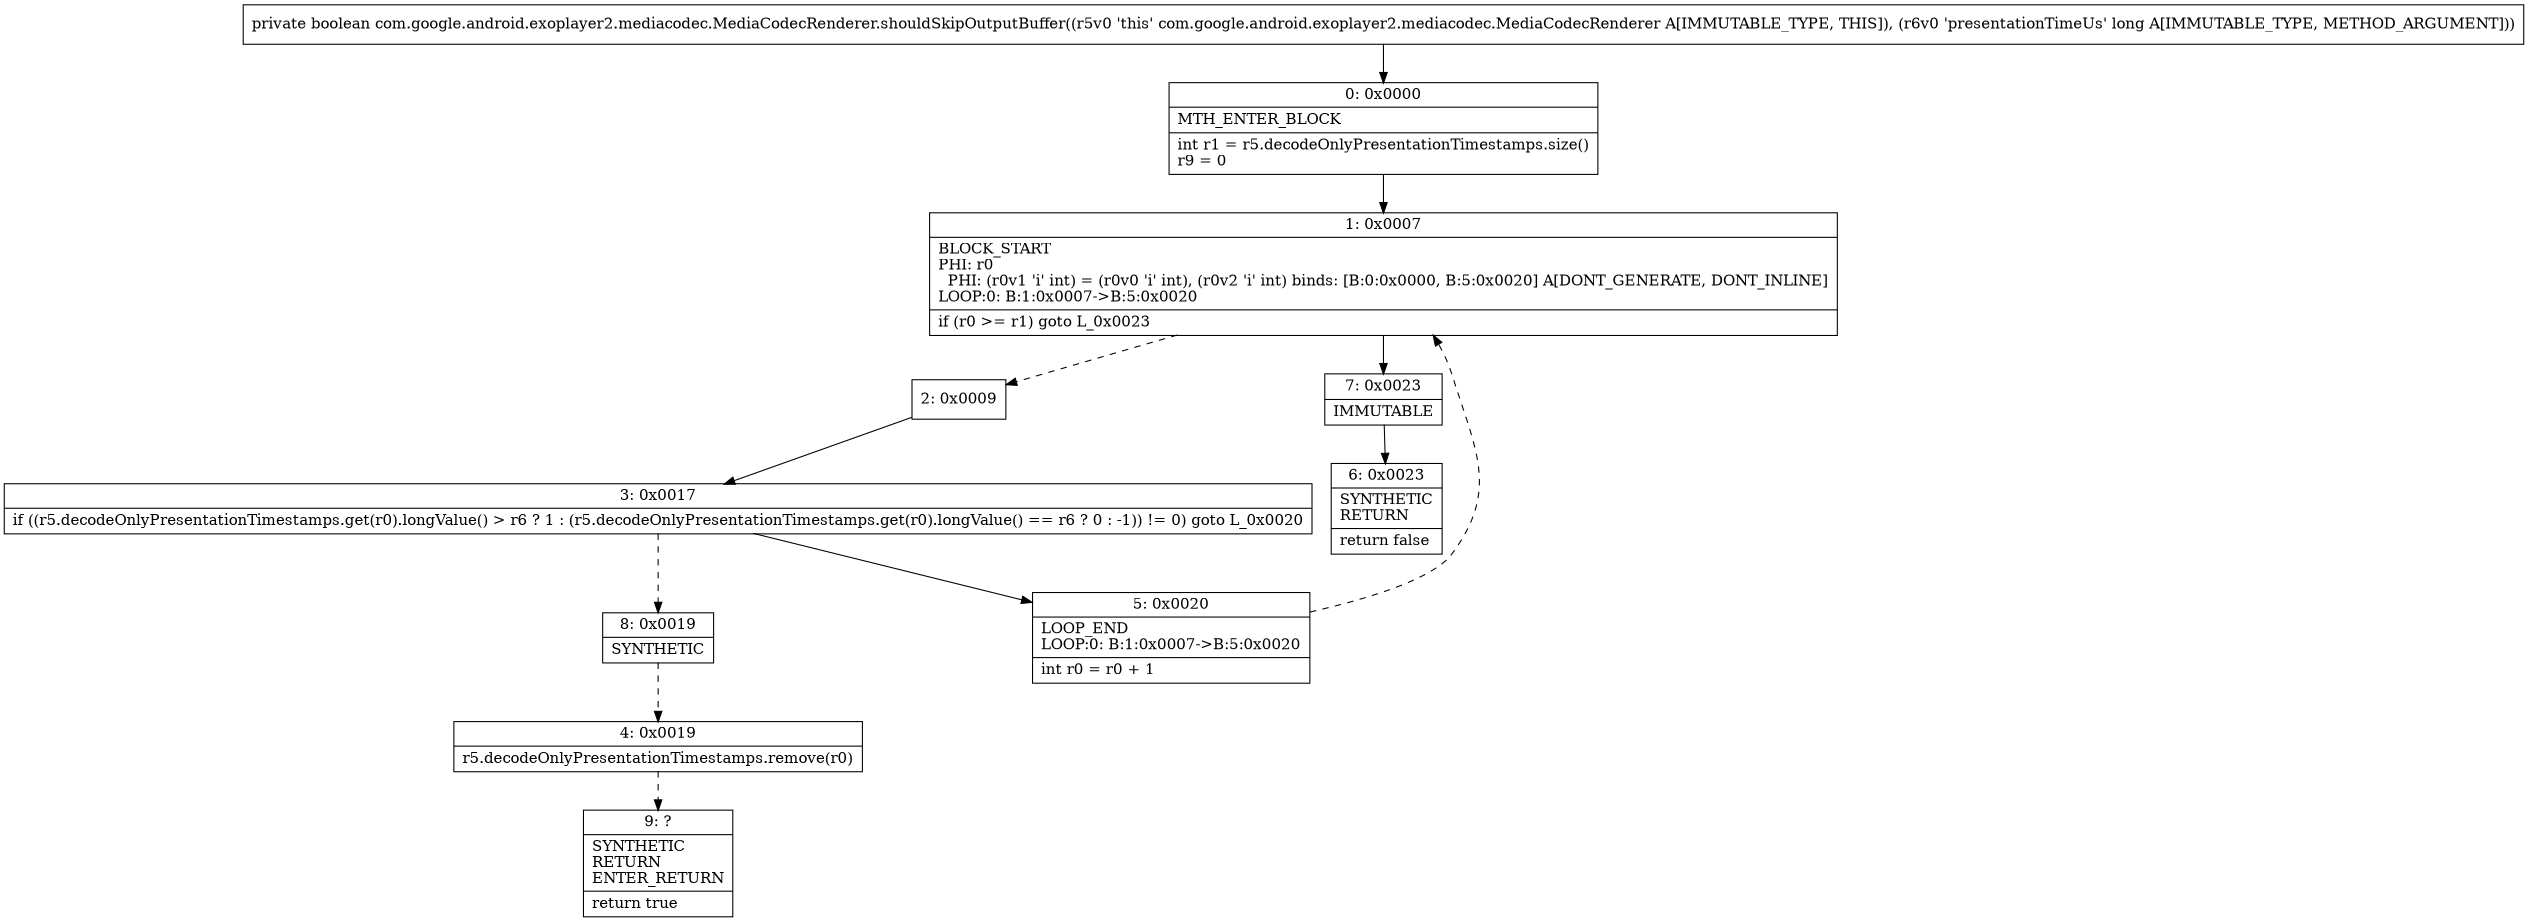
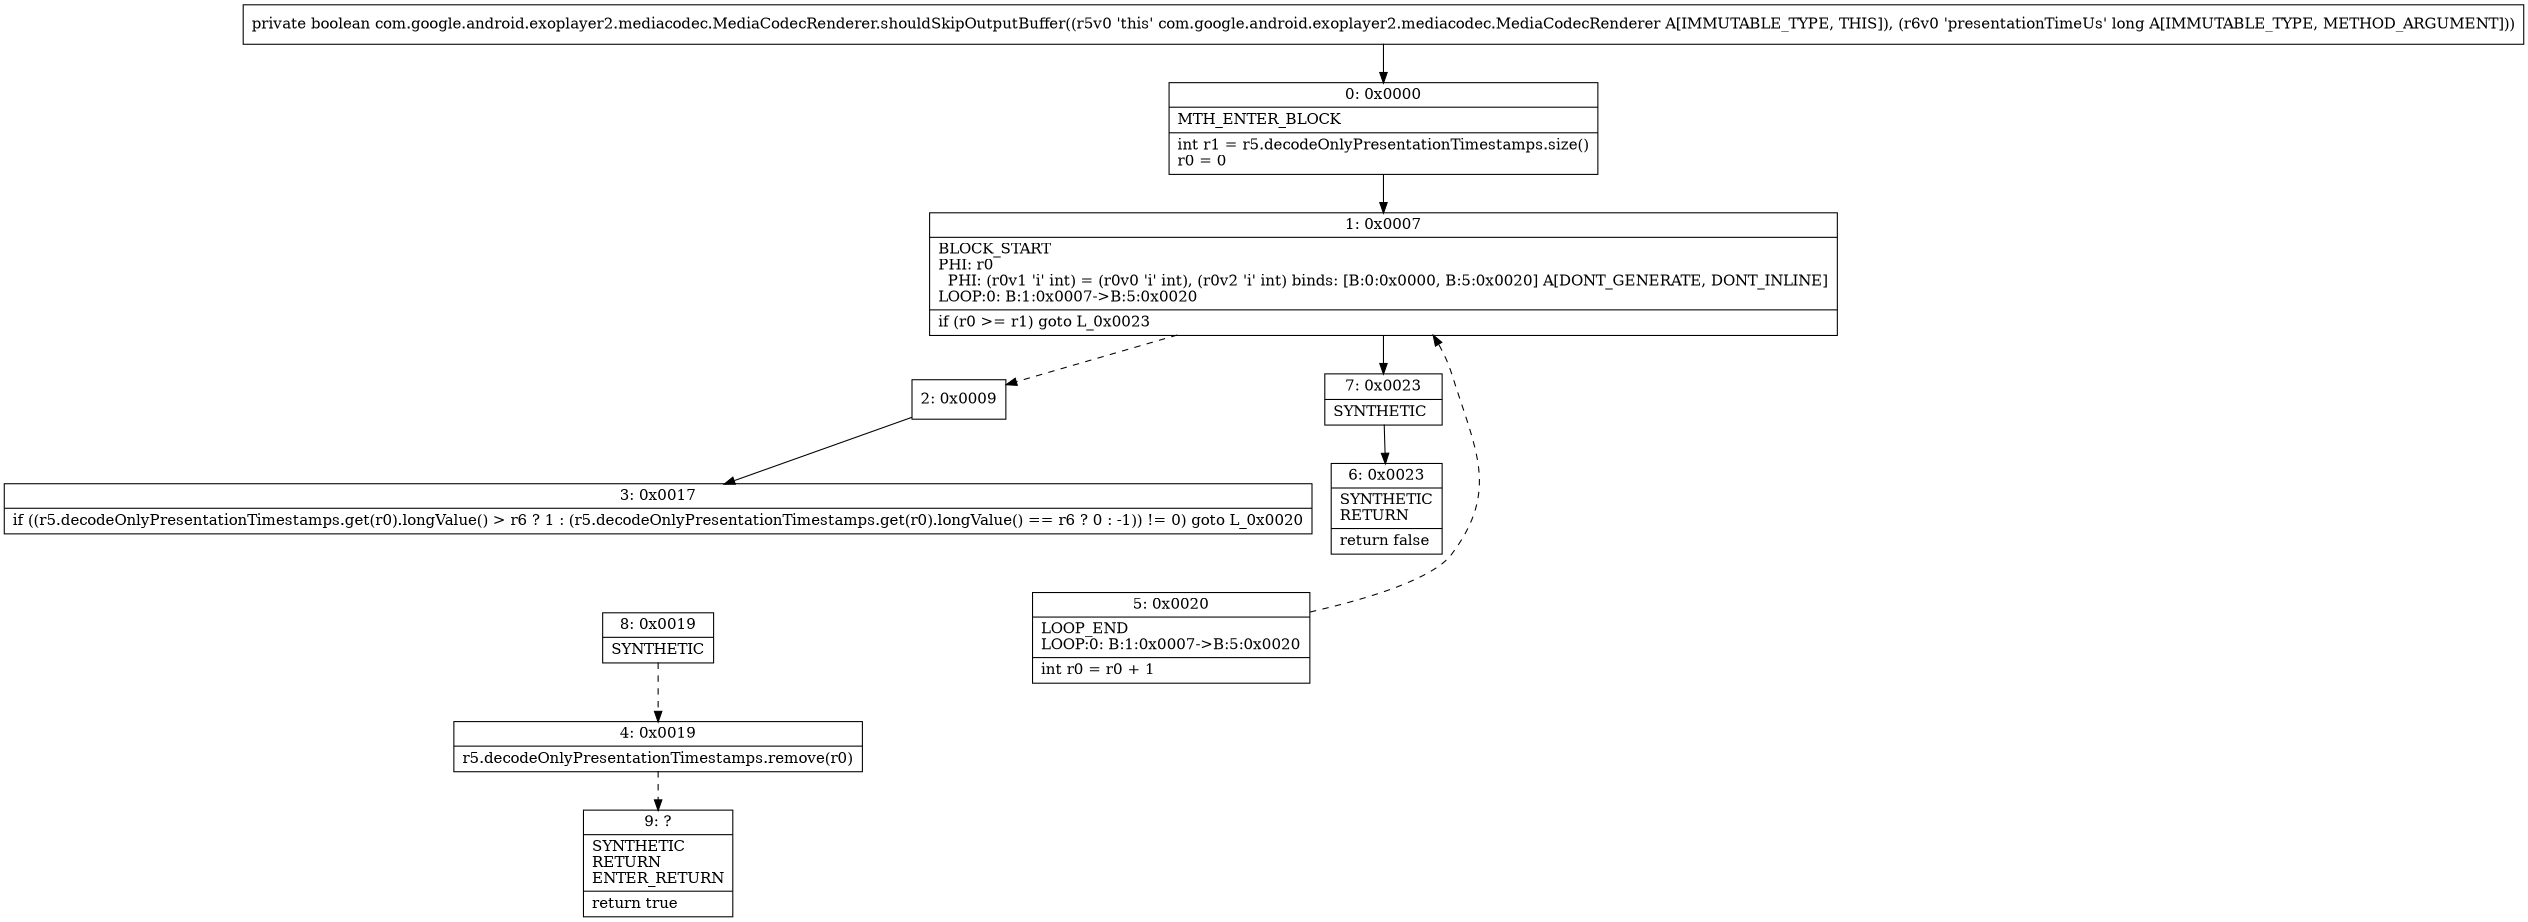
(1202, 161) -> (1202, 161)
(1383, 412) -> (1380, 412)
(887, 567) -> none
(658, 568) -> none
